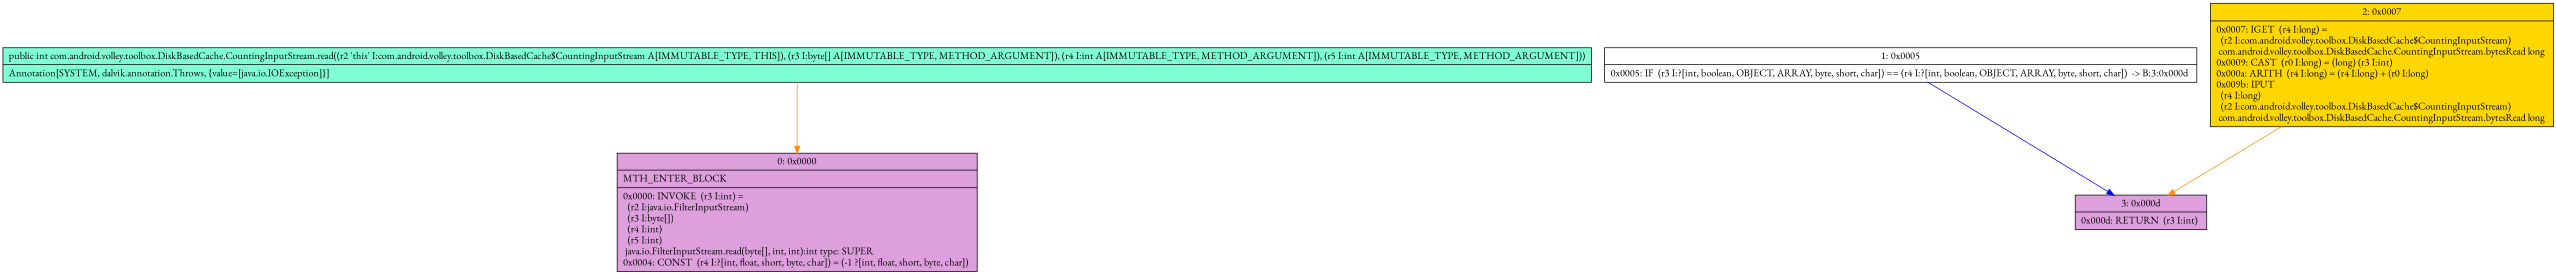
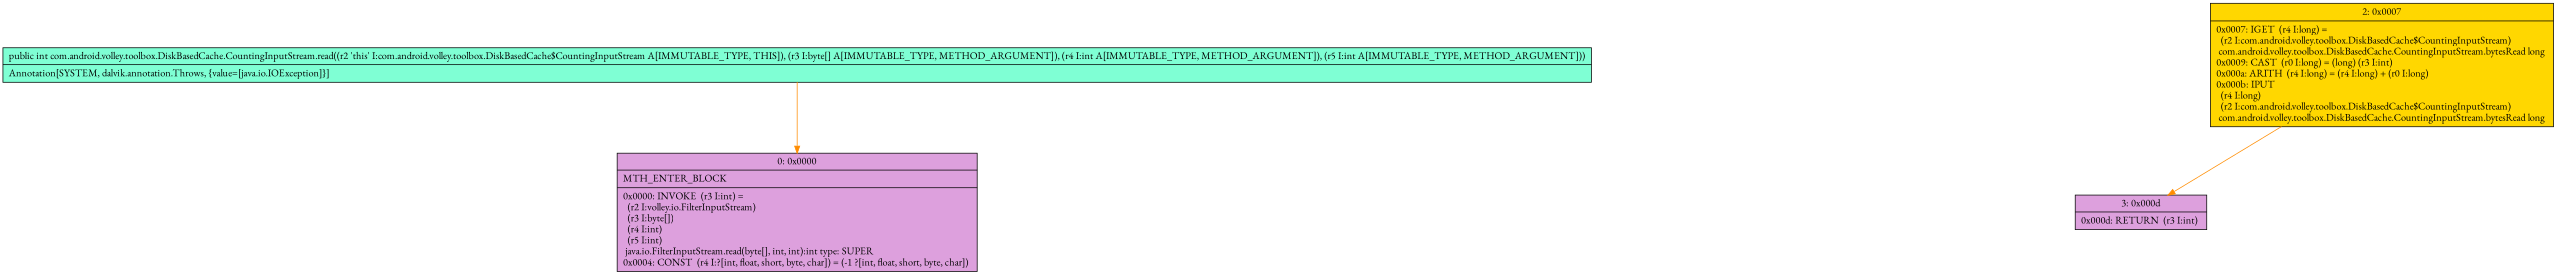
(1901, 65) -> none
(2248, 84) -> (2248, 84)
(686, 207) -> (690, 207)
